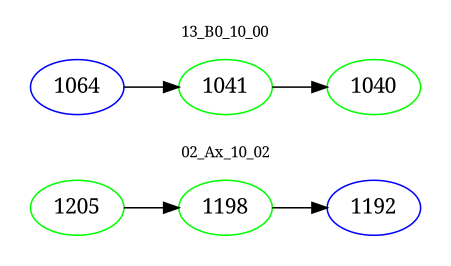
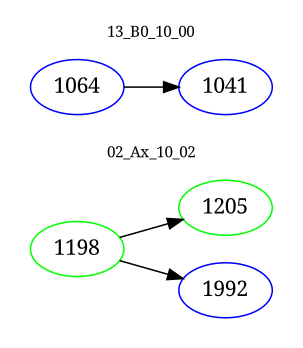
(226, 87) -> (226, 87)
(374, 87) -> none
(144, 208) -> (144, 231)
(374, 208) -> (226, 290)
